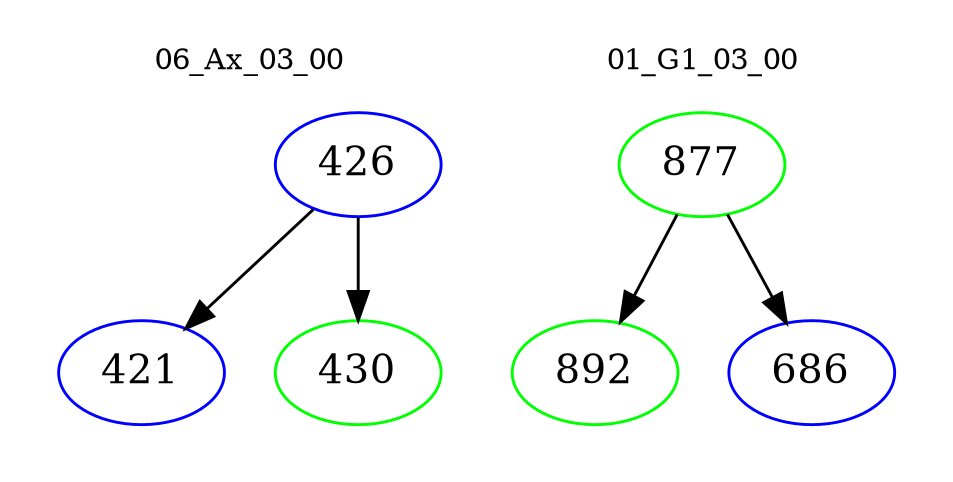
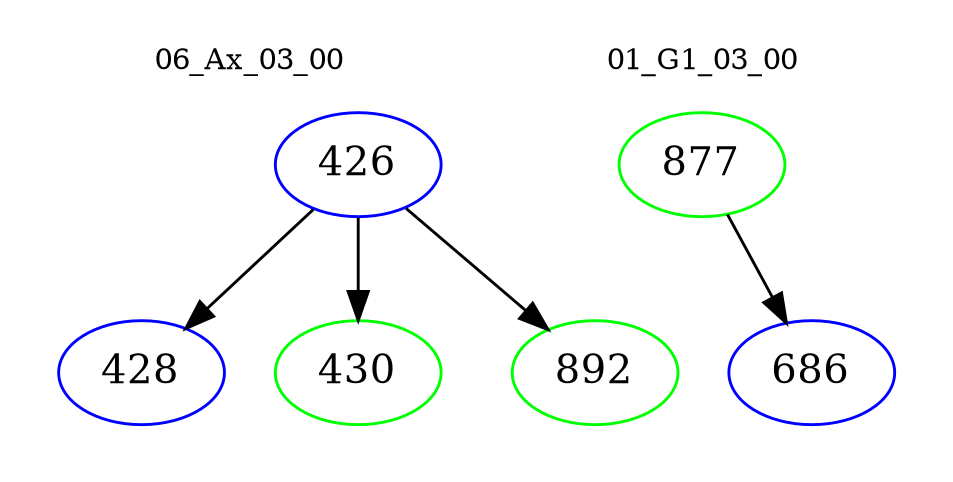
(656, 255) -> (445, 242)
(142, 373) -> (142, 373)
